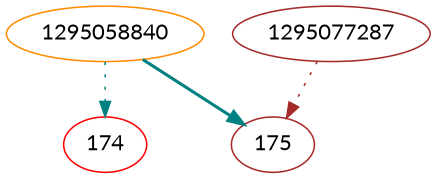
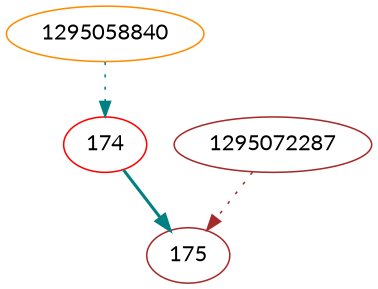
(331, 34) -> (273, 145)
(187, 88) -> (142, 194)
